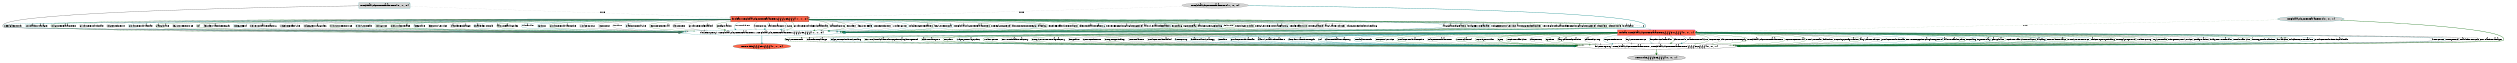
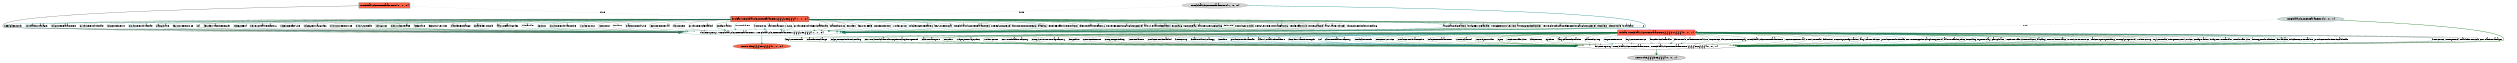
(384, 5) -> (384, 5)
